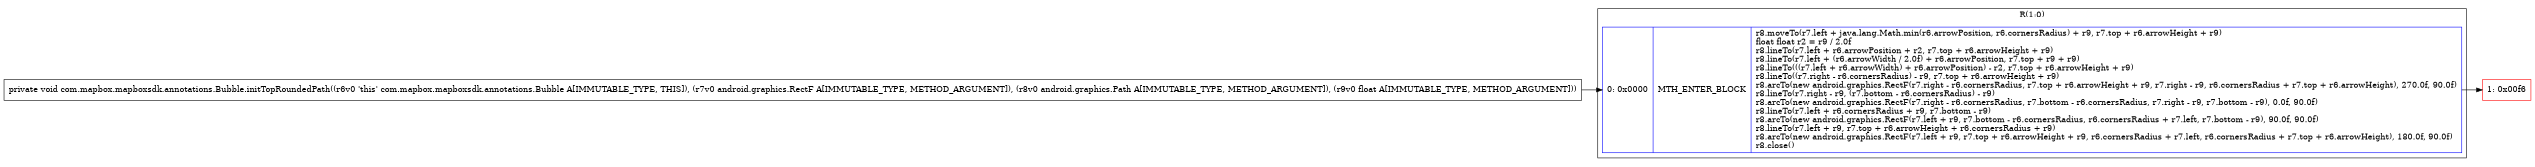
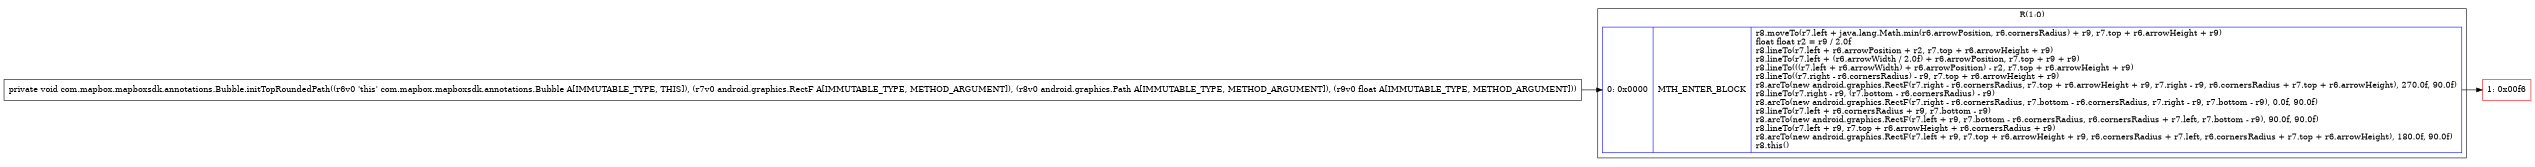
(1775, 146) -> (1772, 146)
